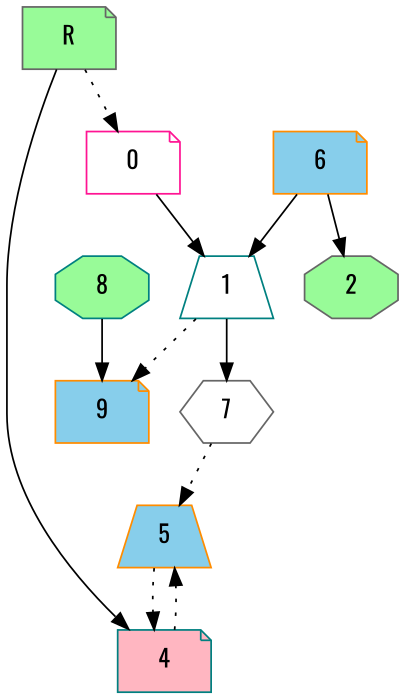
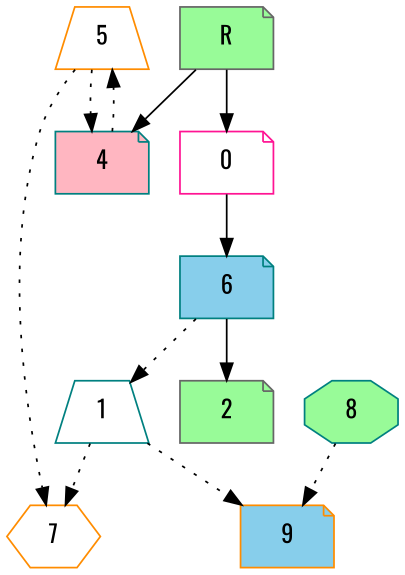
(97, 93) -> (227, 92)
(320, 163) -> (227, 287)
(175, 218) -> (227, 216)
(279, 218) -> (170, 344)
(351, 287) -> (227, 412)
(102, 341) -> (323, 467)
(227, 341) -> (81, 466)
(227, 412) -> (54, 536)
(200, 466) -> (20, 274)
(164, 536) -> (102, 38)
